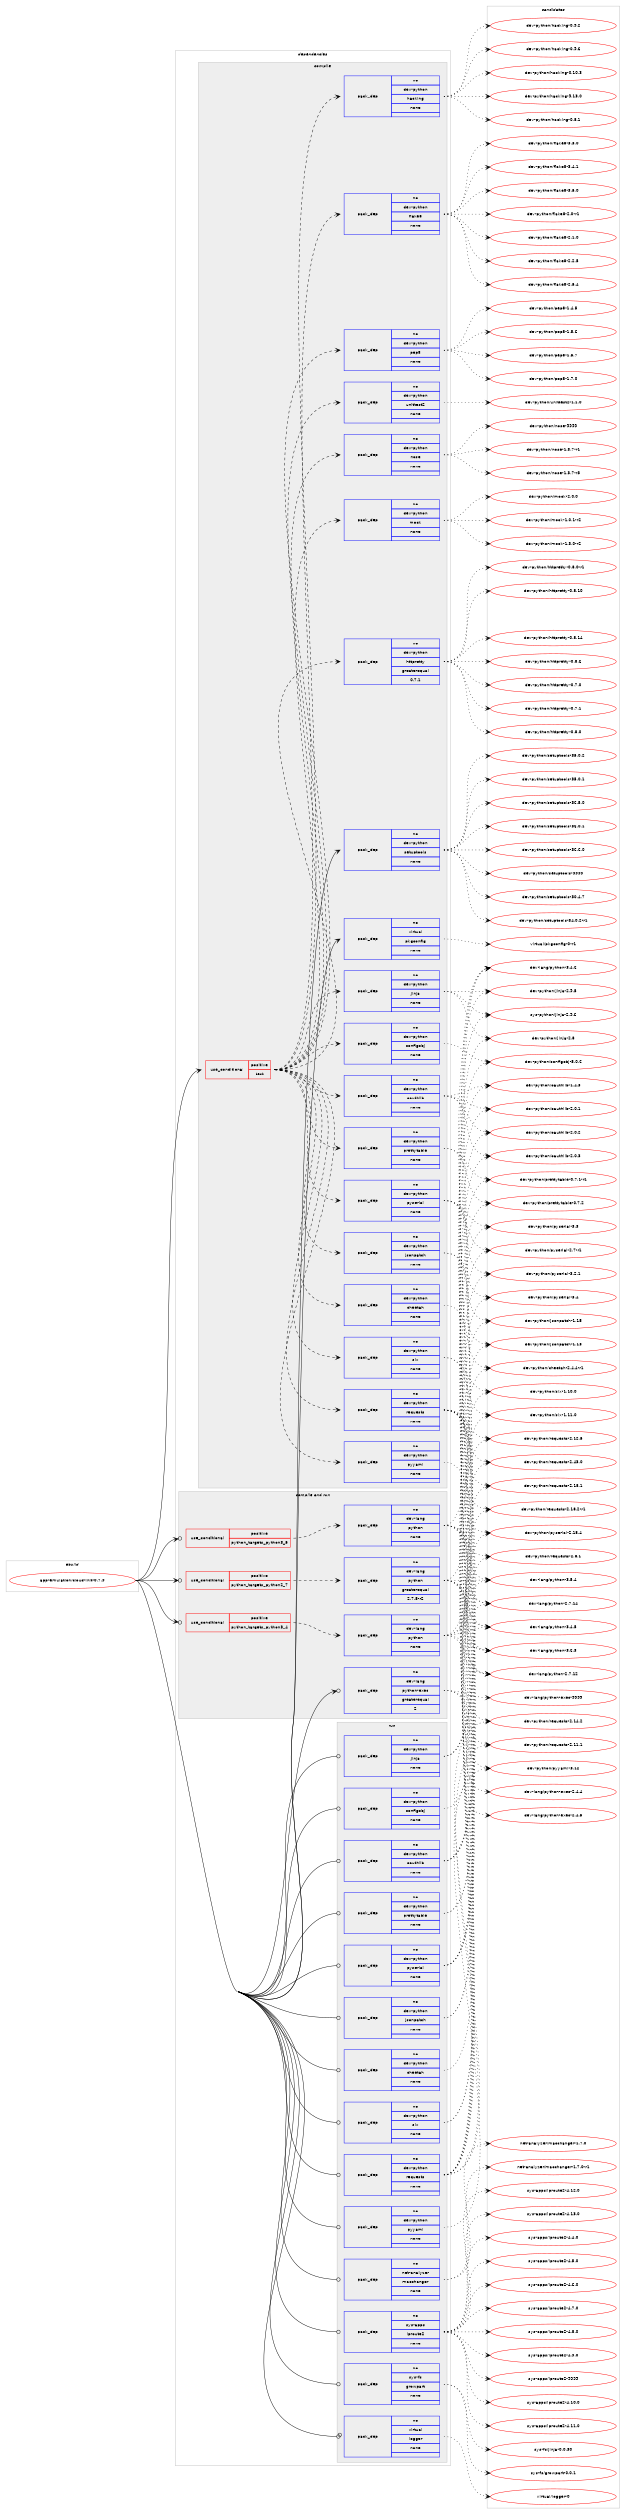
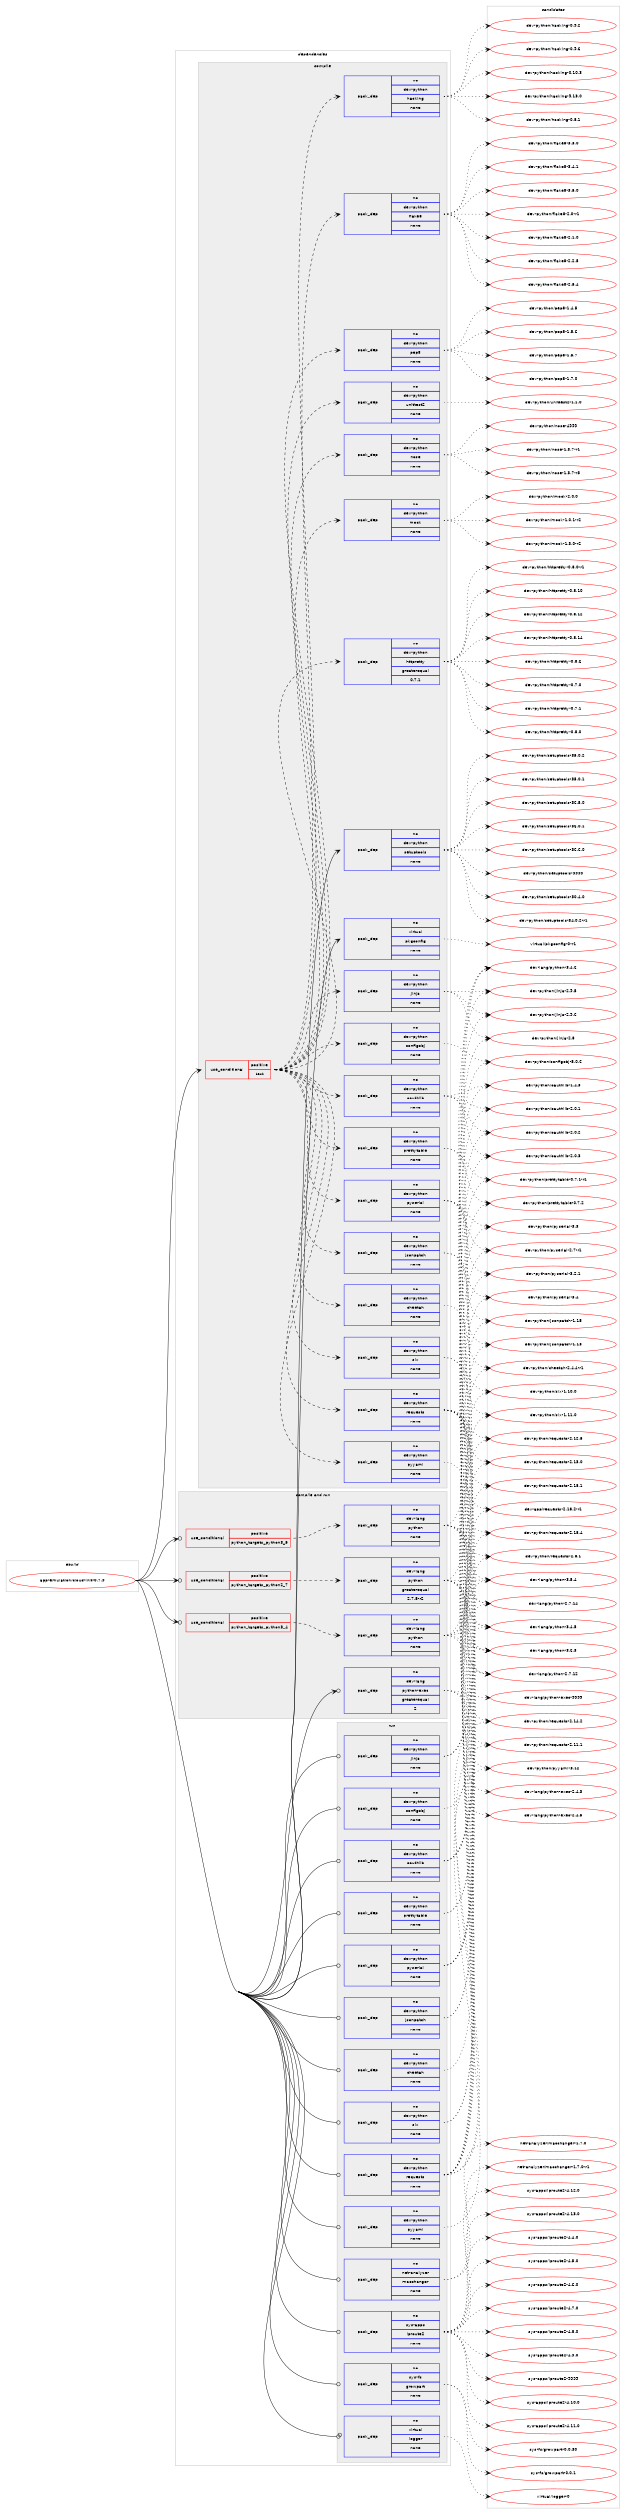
(553, 426) -> (553, 426)
none -> (553, 614)
(553, 897) -> (553, 897)
(553, 1015) -> (553, 1015)
(553, 1462) -> (553, 1462)
(553, 1509) -> (553, 1509)
(553, 1533) -> (553, 1533)
(553, 1792) -> (553, 1792)
(553, 2450) -> (553, 2450)
